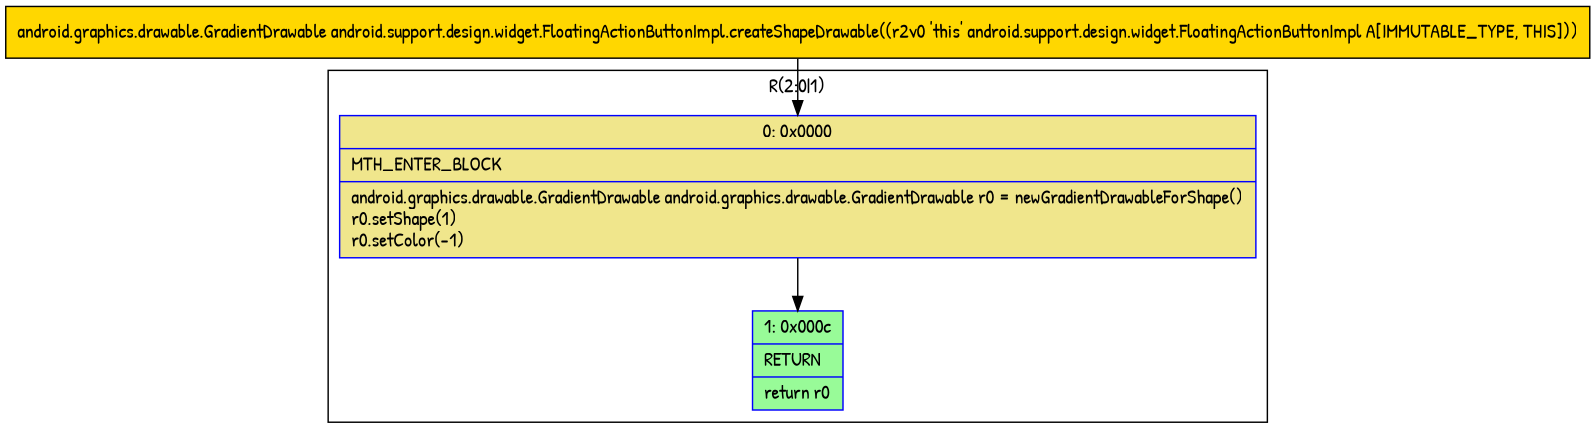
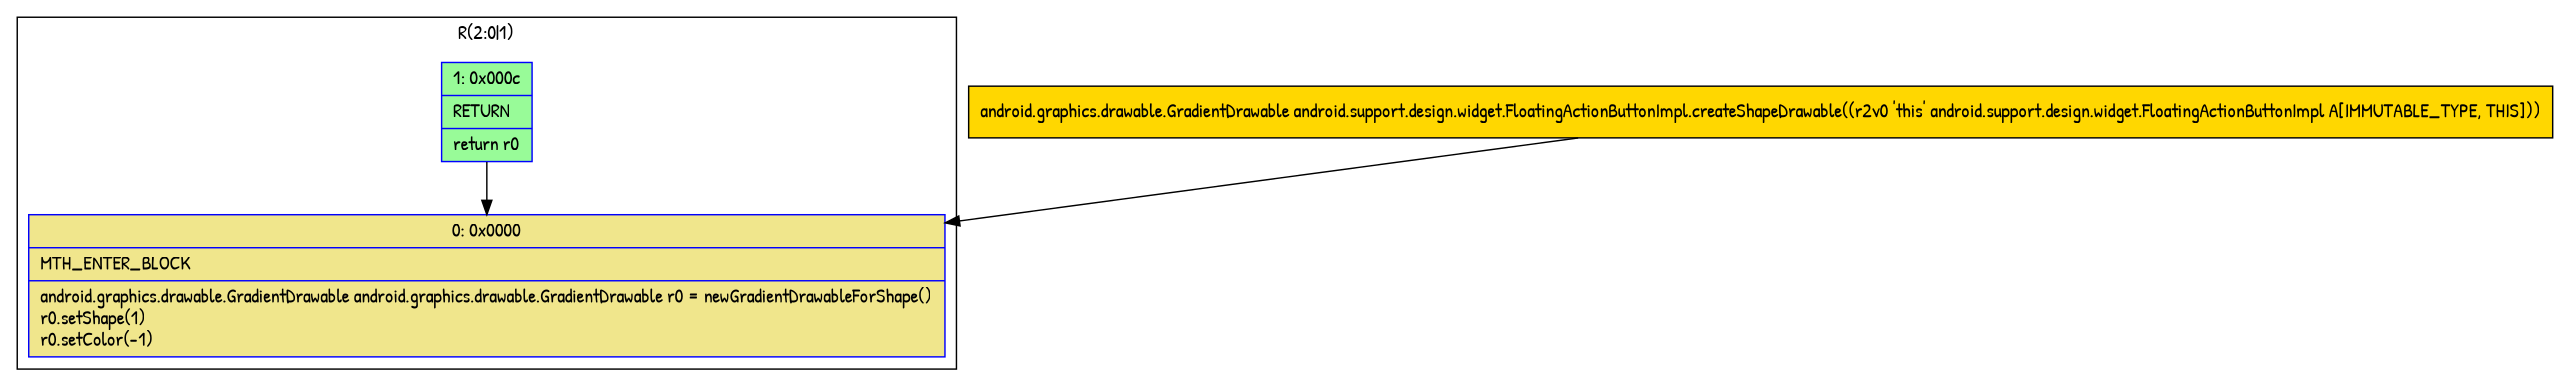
(798, 277) -> (487, 181)
